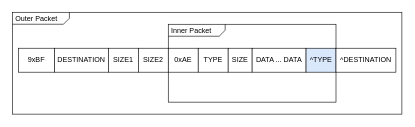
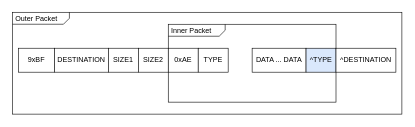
(240, 60) -> none
